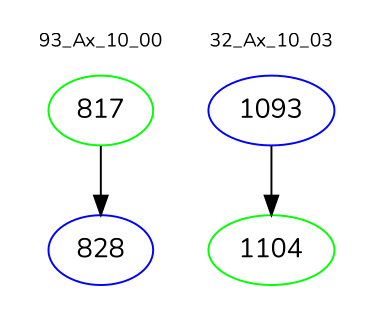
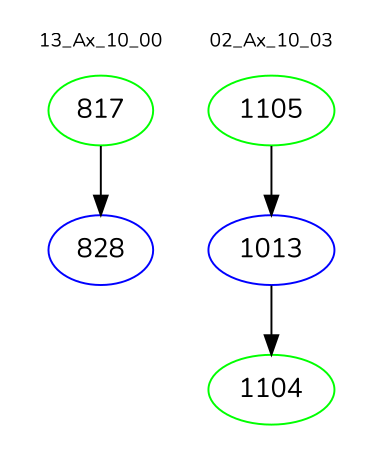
(101, 42) -> (101, 42)
(271, 42) -> (271, 42)
none -> (271, 111)
(271, 111) -> (271, 250)
